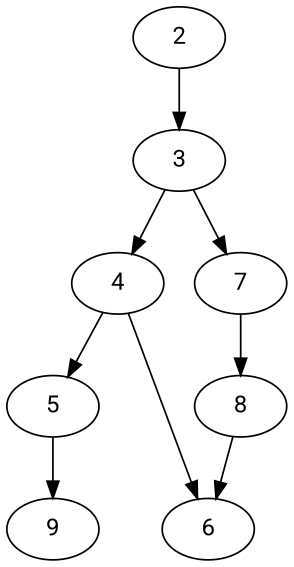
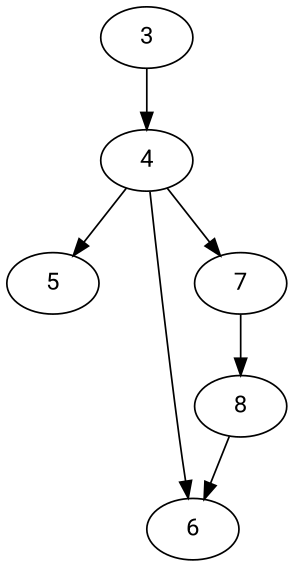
(179, 38) -> none
(206, 214) -> (188, 215)
(53, 529) -> none
